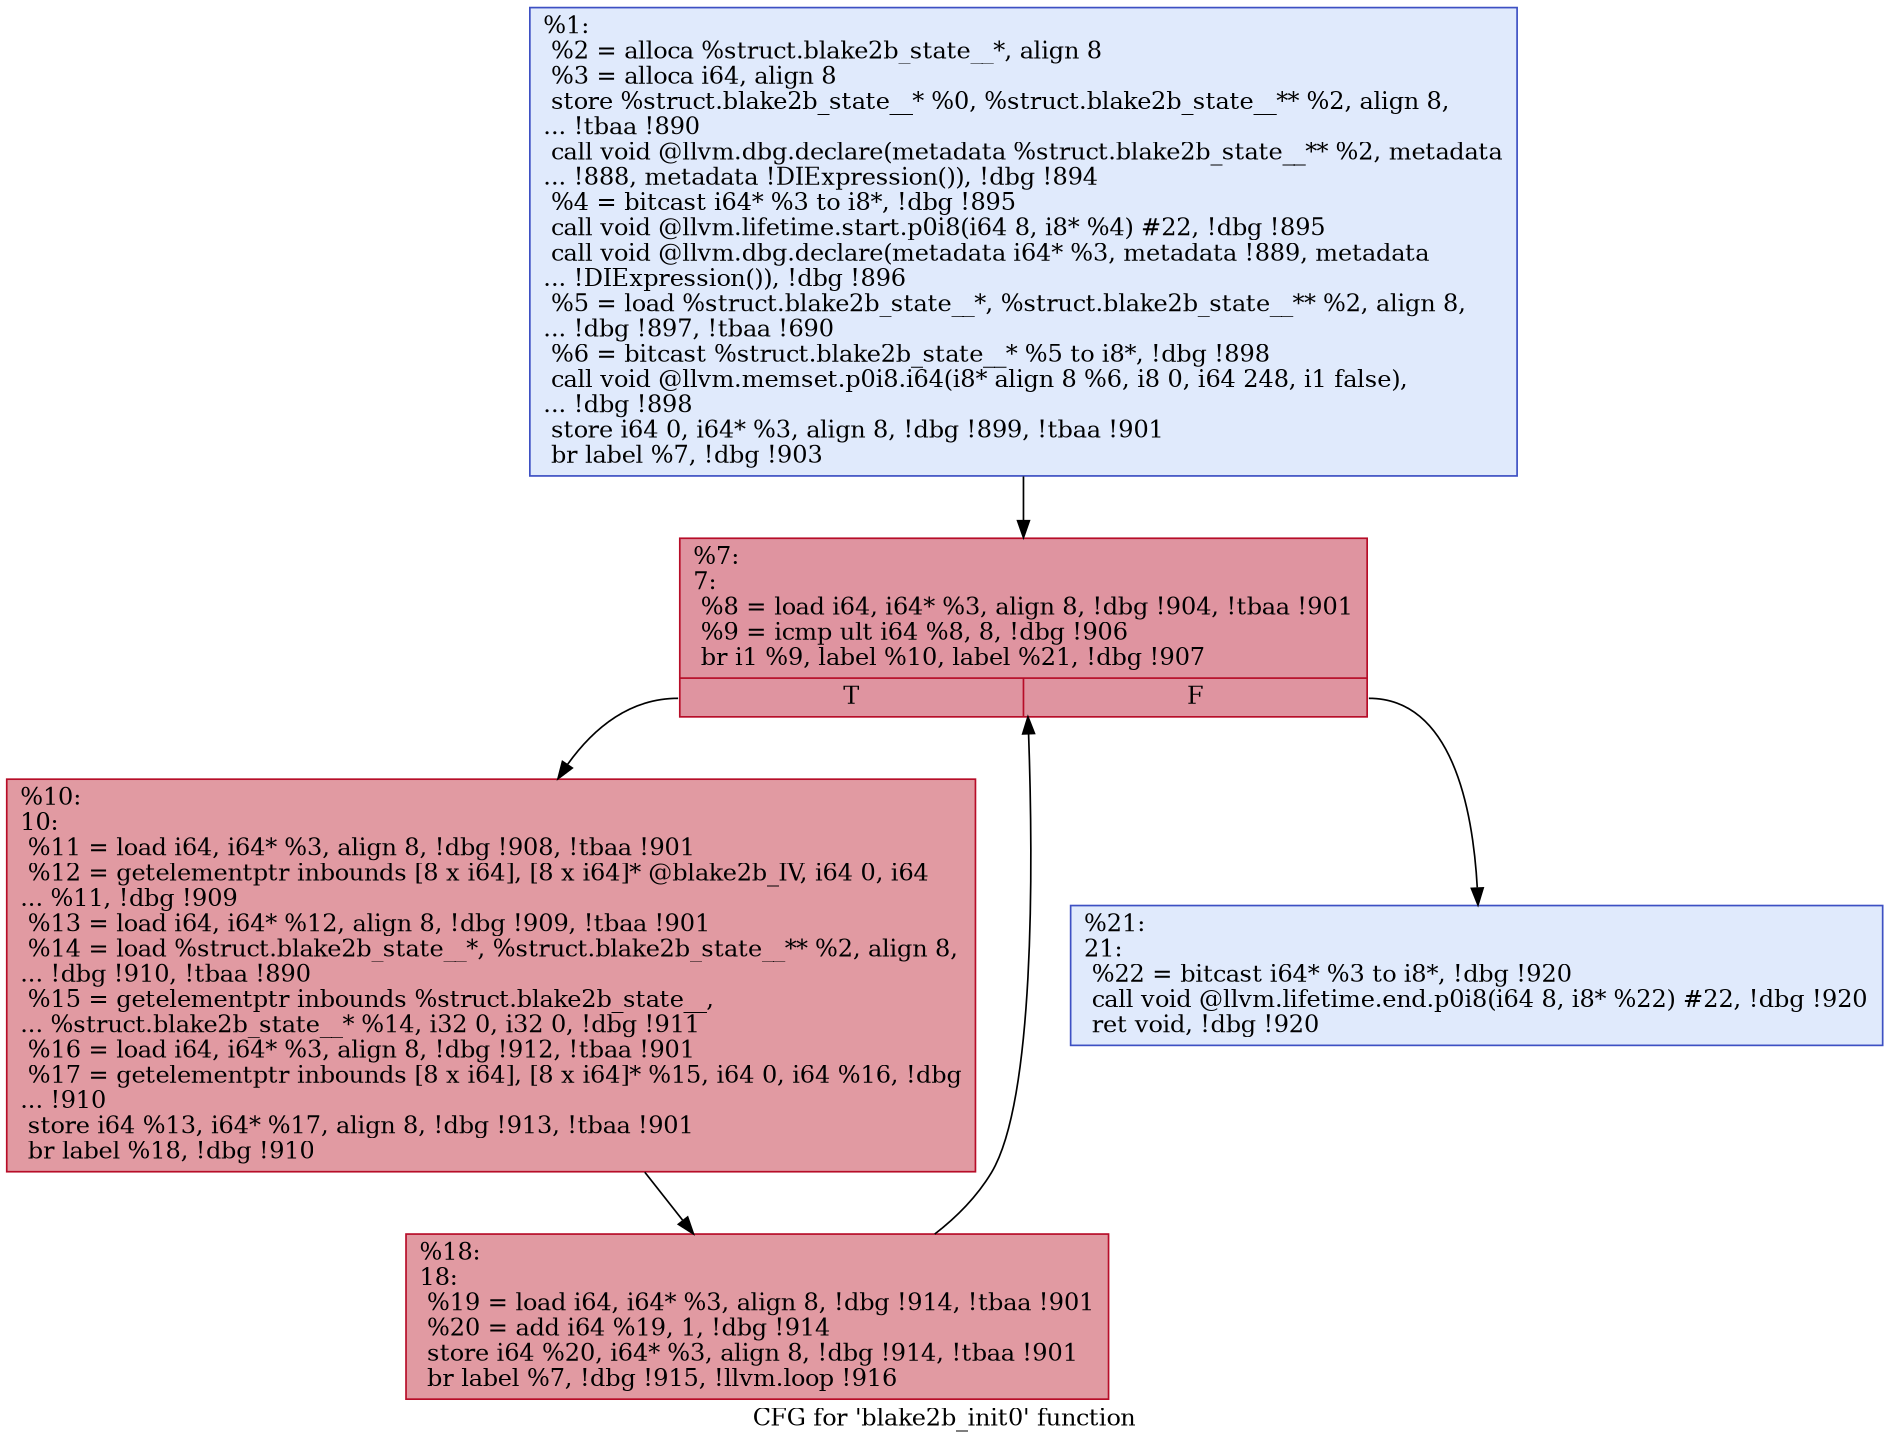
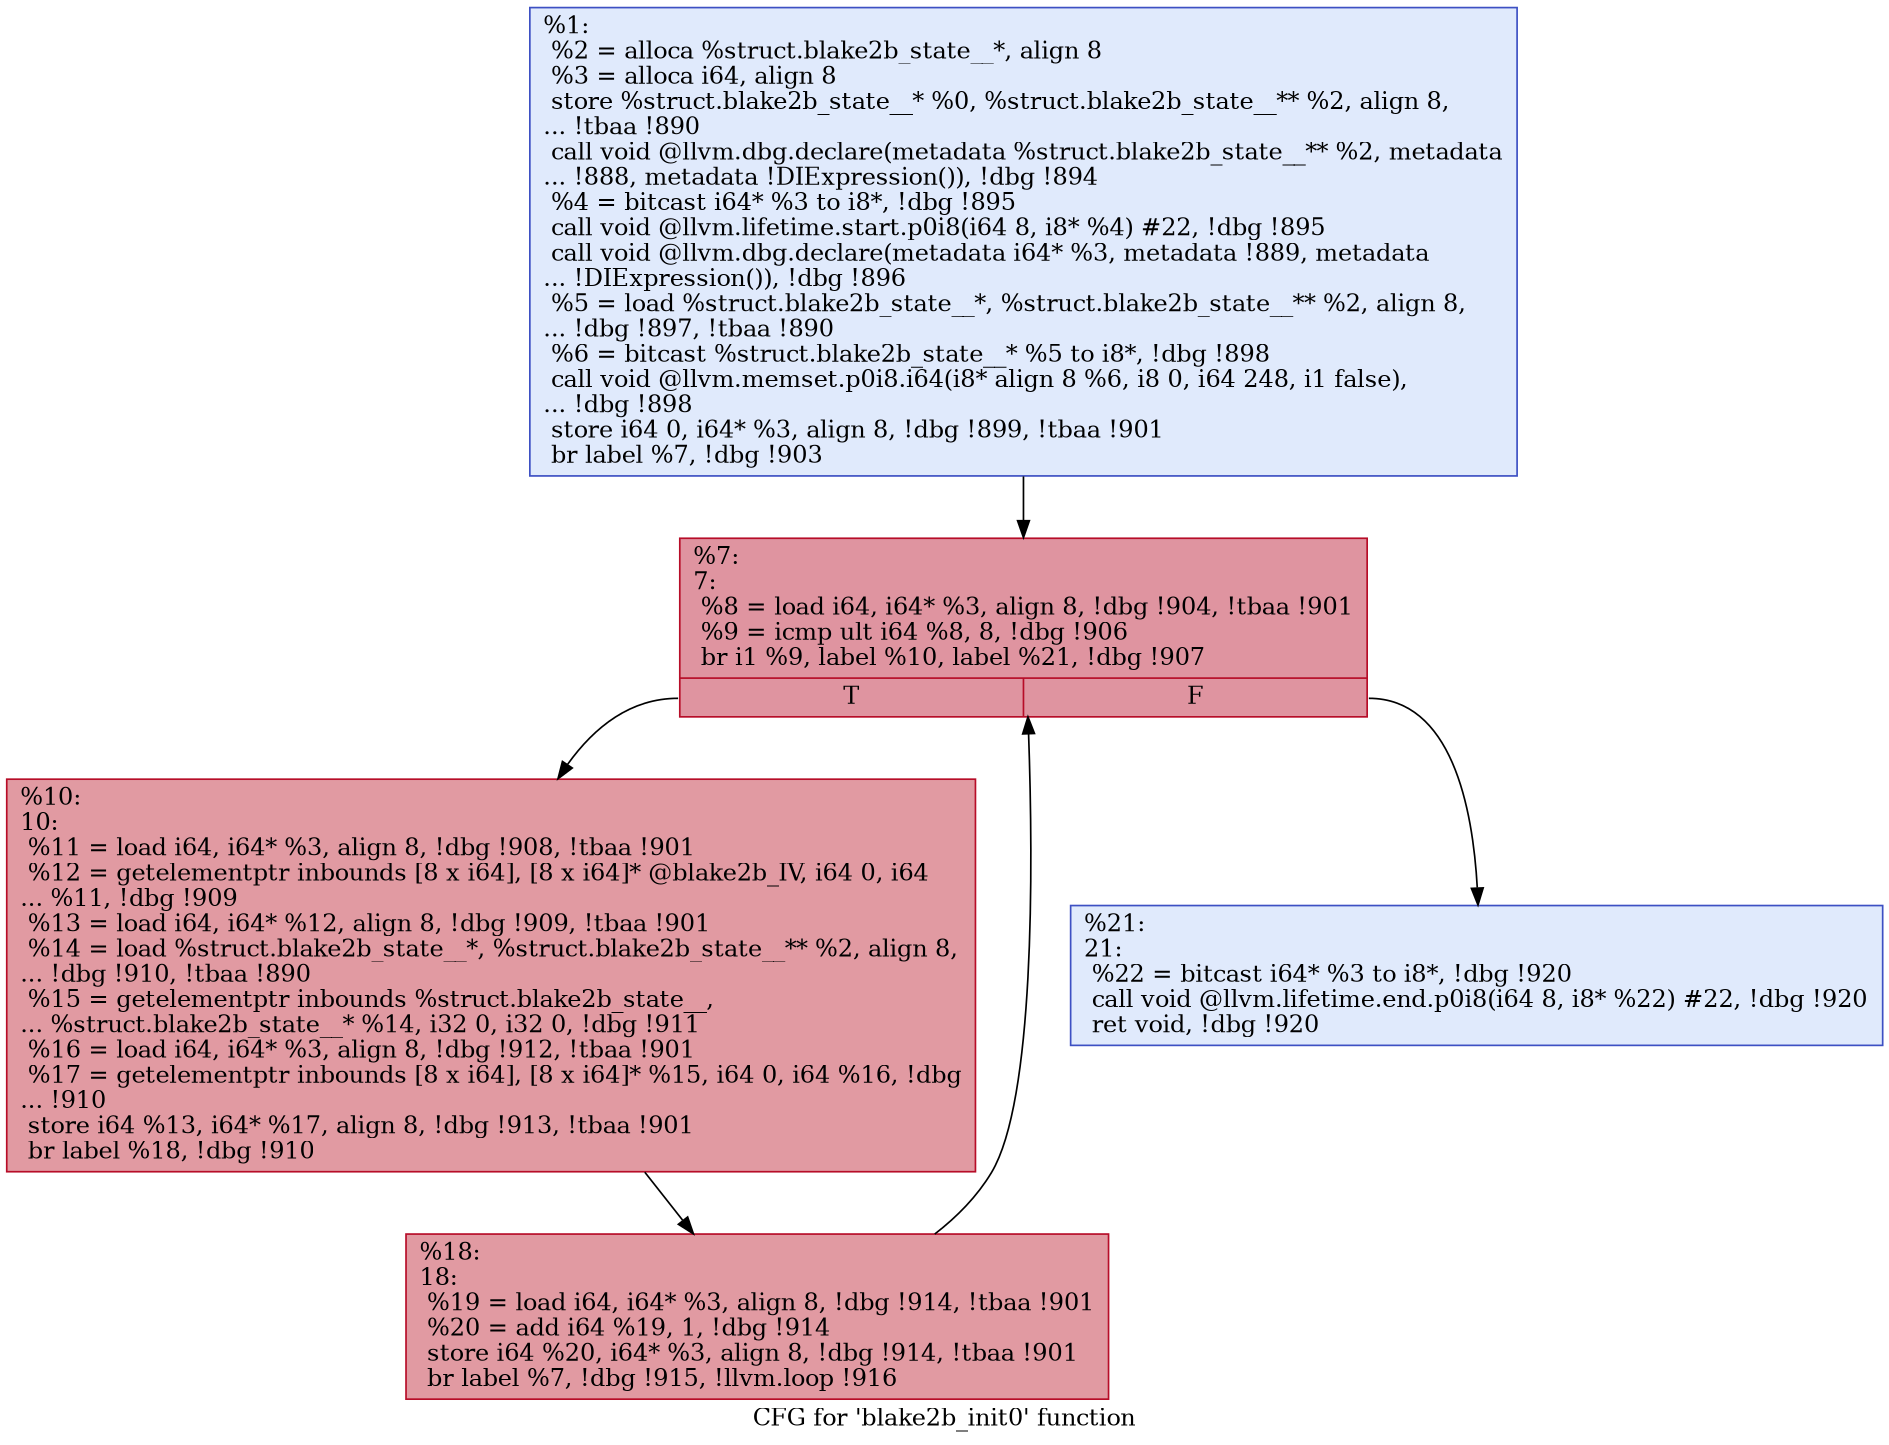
(689, 329) -> (689, 329)
